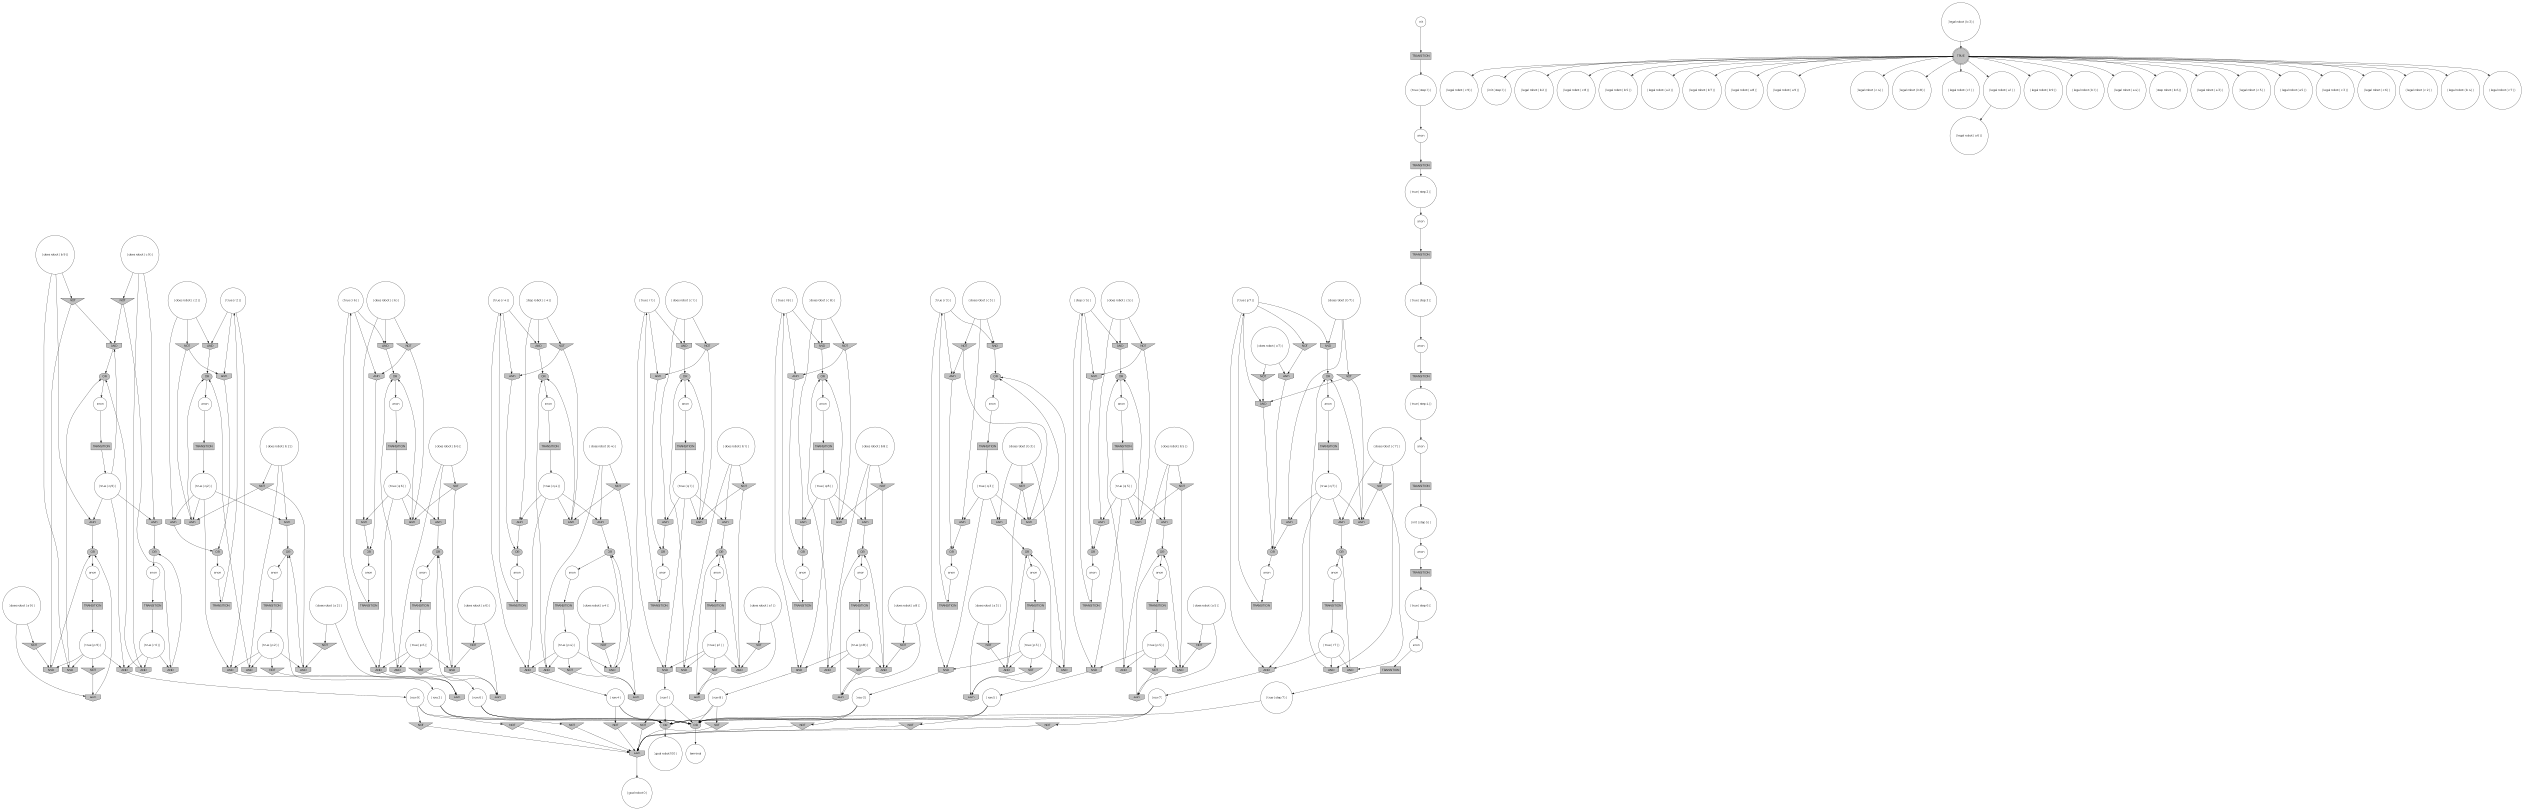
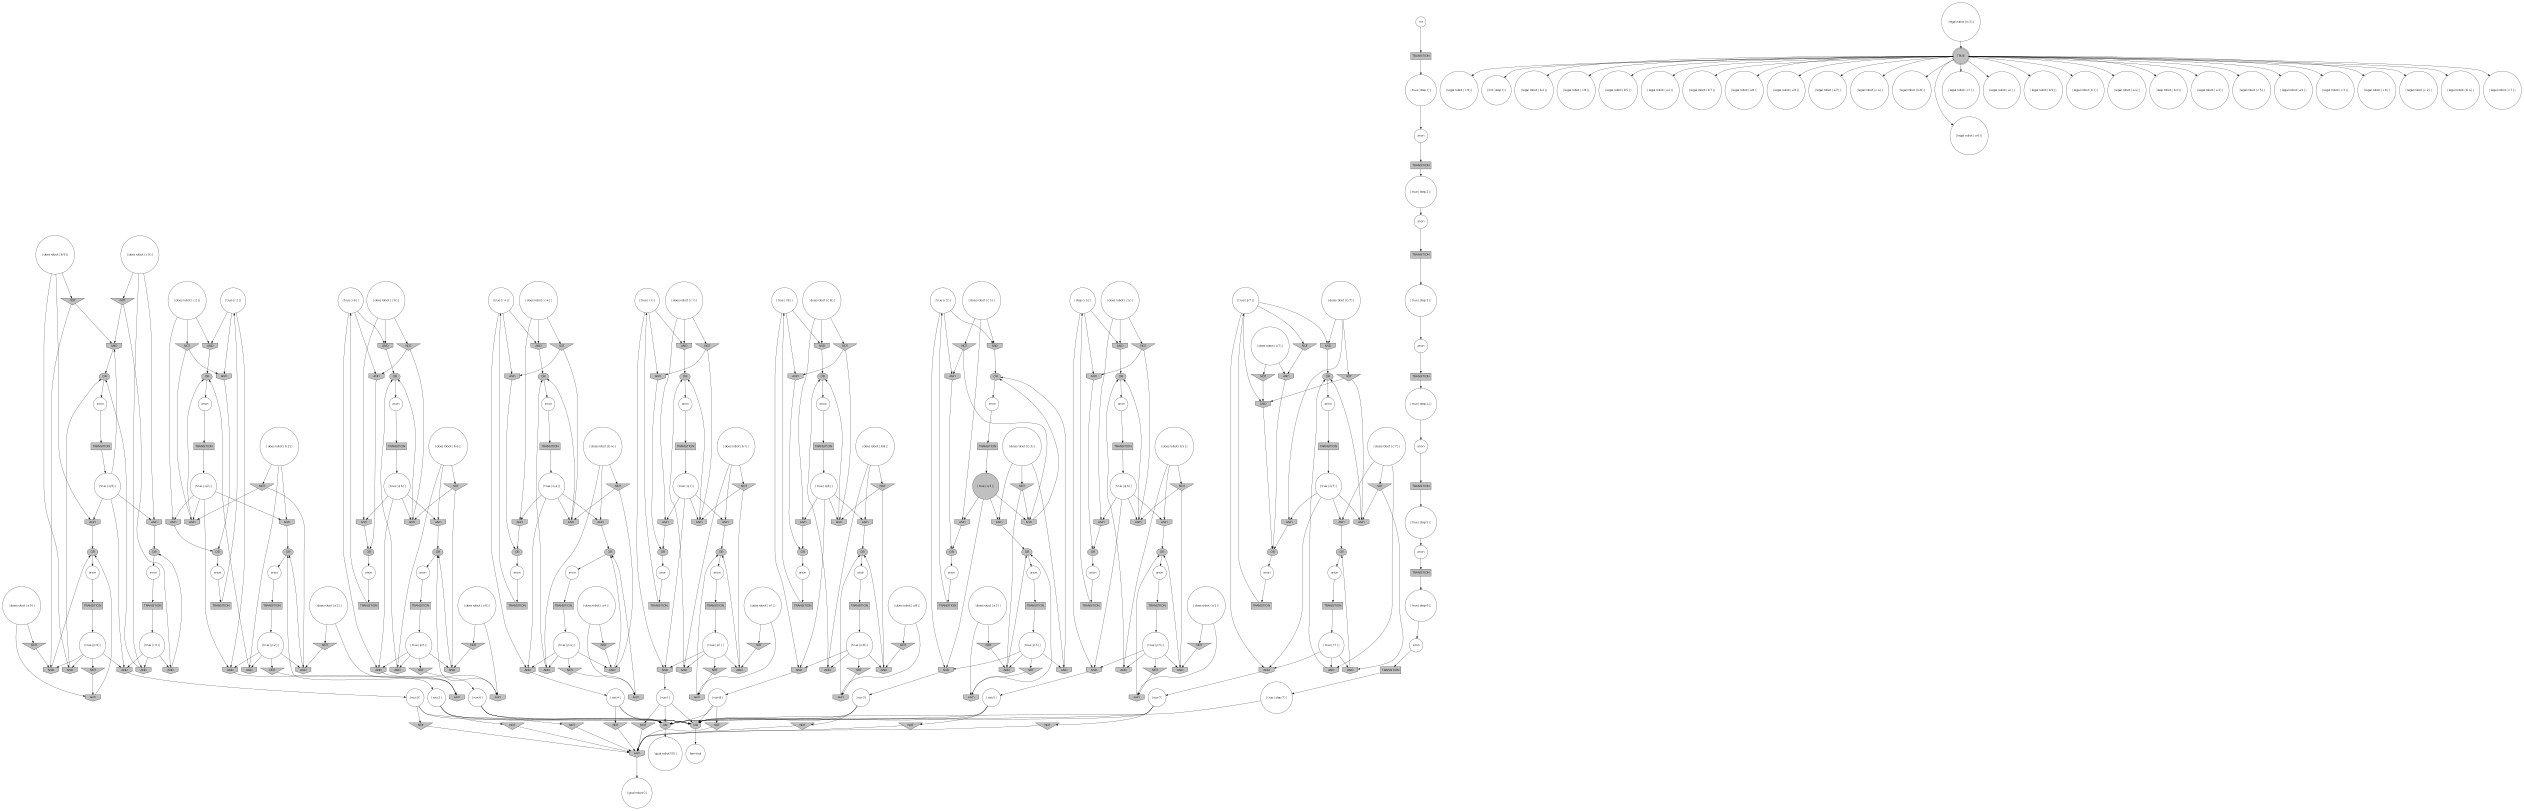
none -> (1828, 90)
(1986, 112) -> (1935, 90)
(538, 301) -> (538, 301)
(986, 486) -> (986, 486)
(1421, 522) -> (1421, 522)
